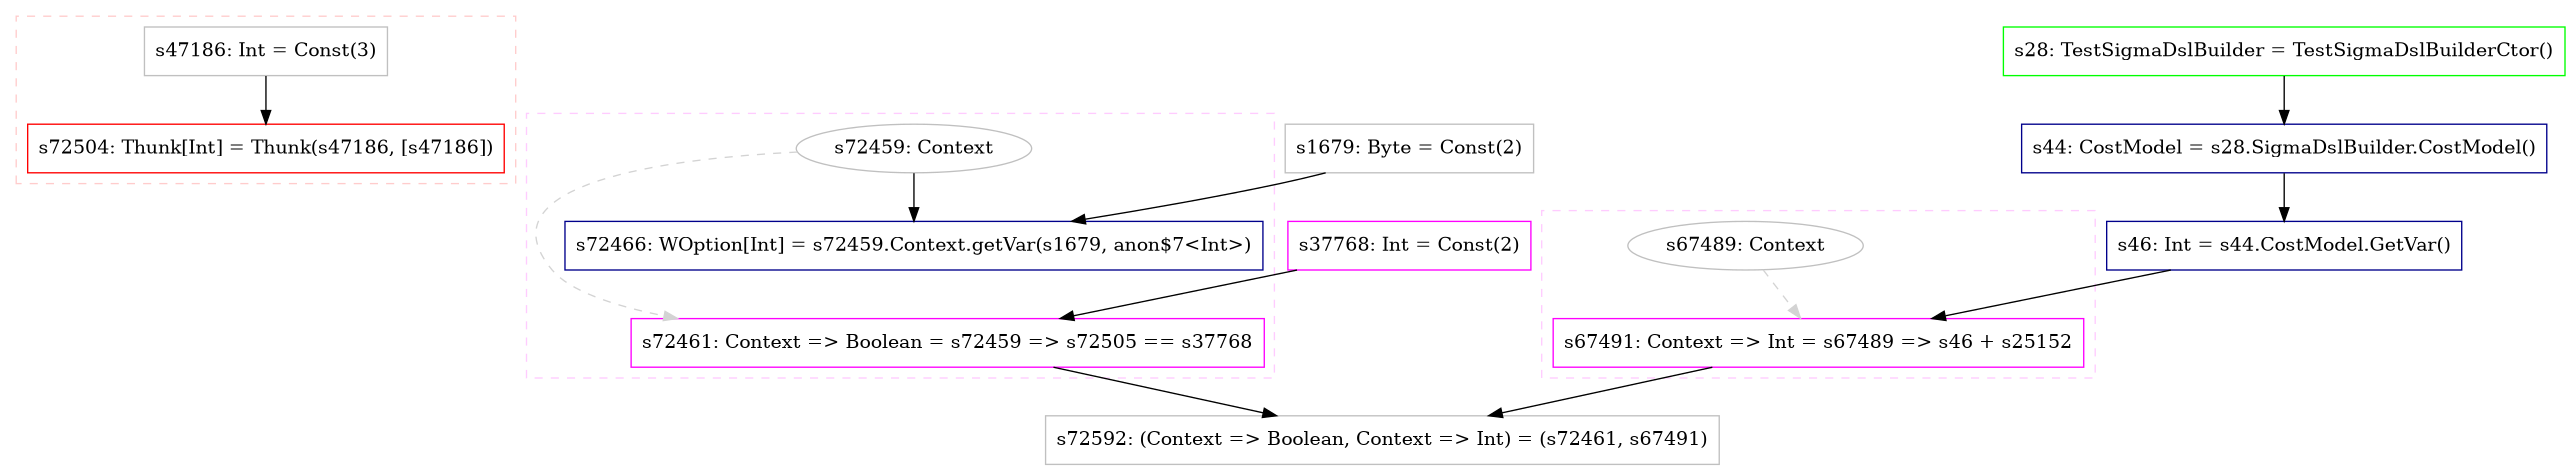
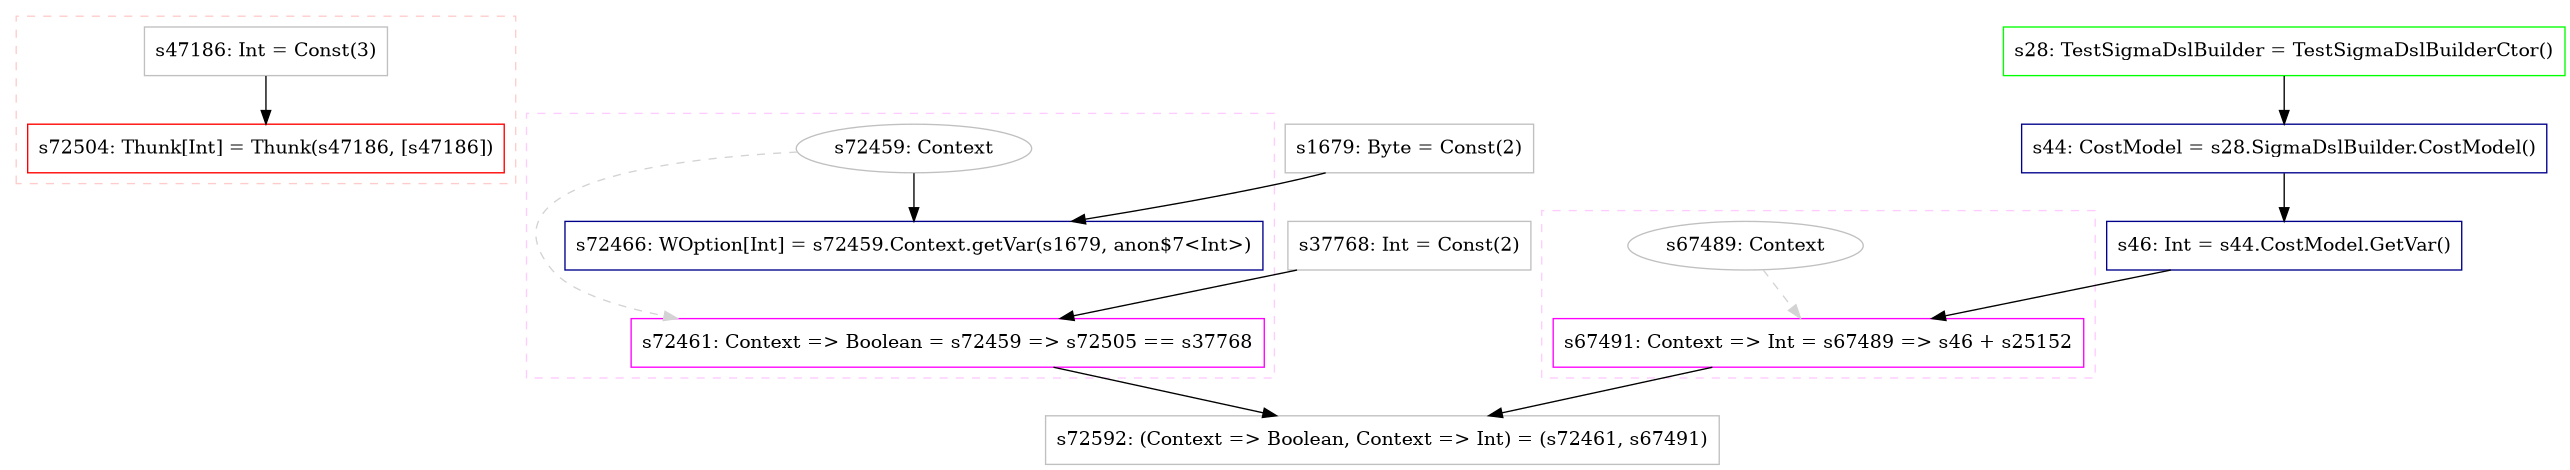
(1409, 246) -> (1409, 246)
